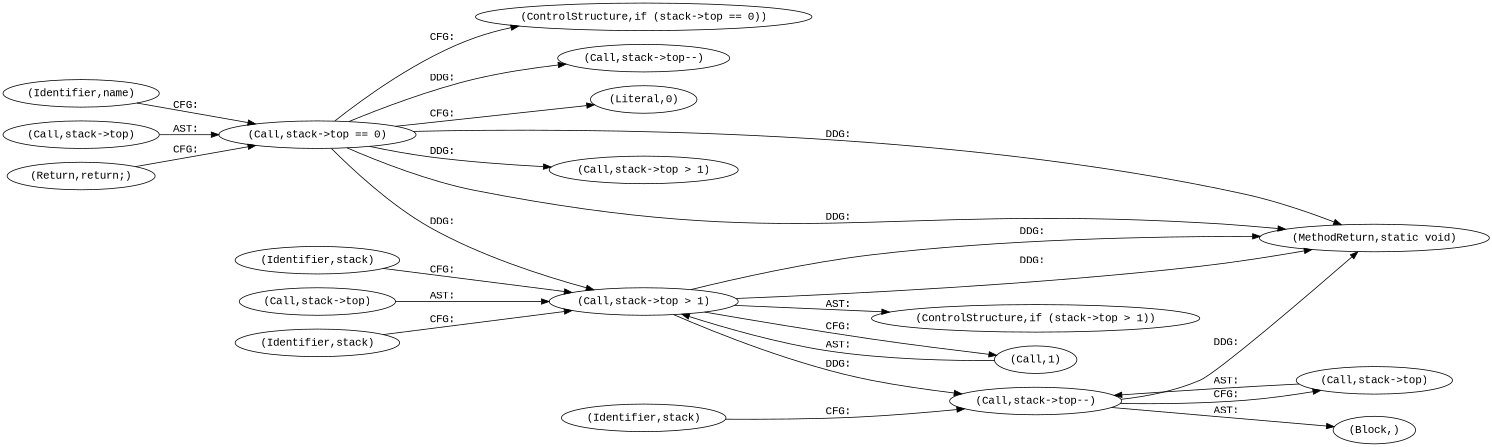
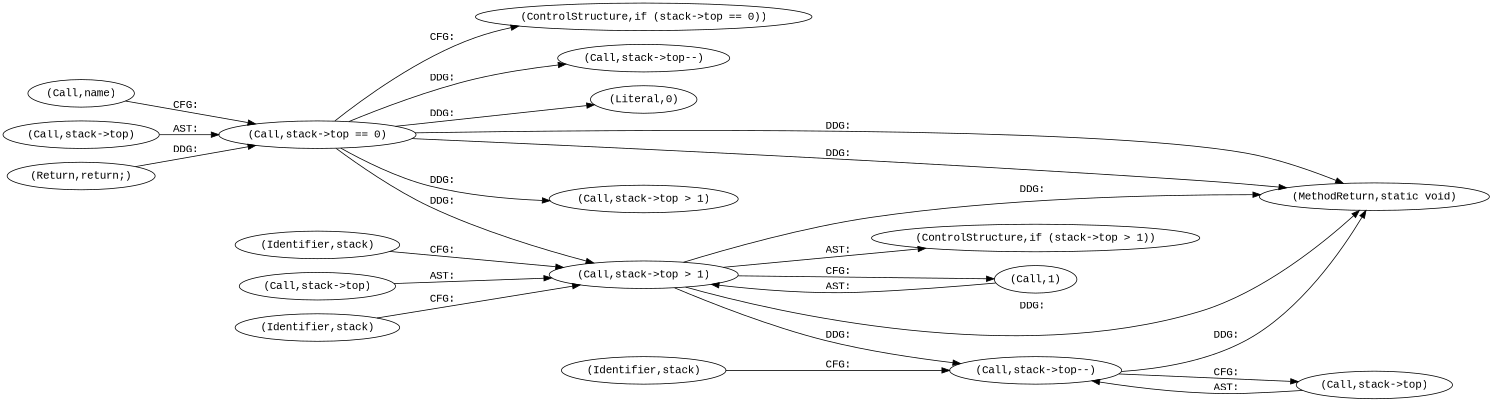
(81, 93) -> (81, 93)
(446, 114) -> (446, 114)
(189, 150) -> (189, 150)
(1374, 430) -> none
